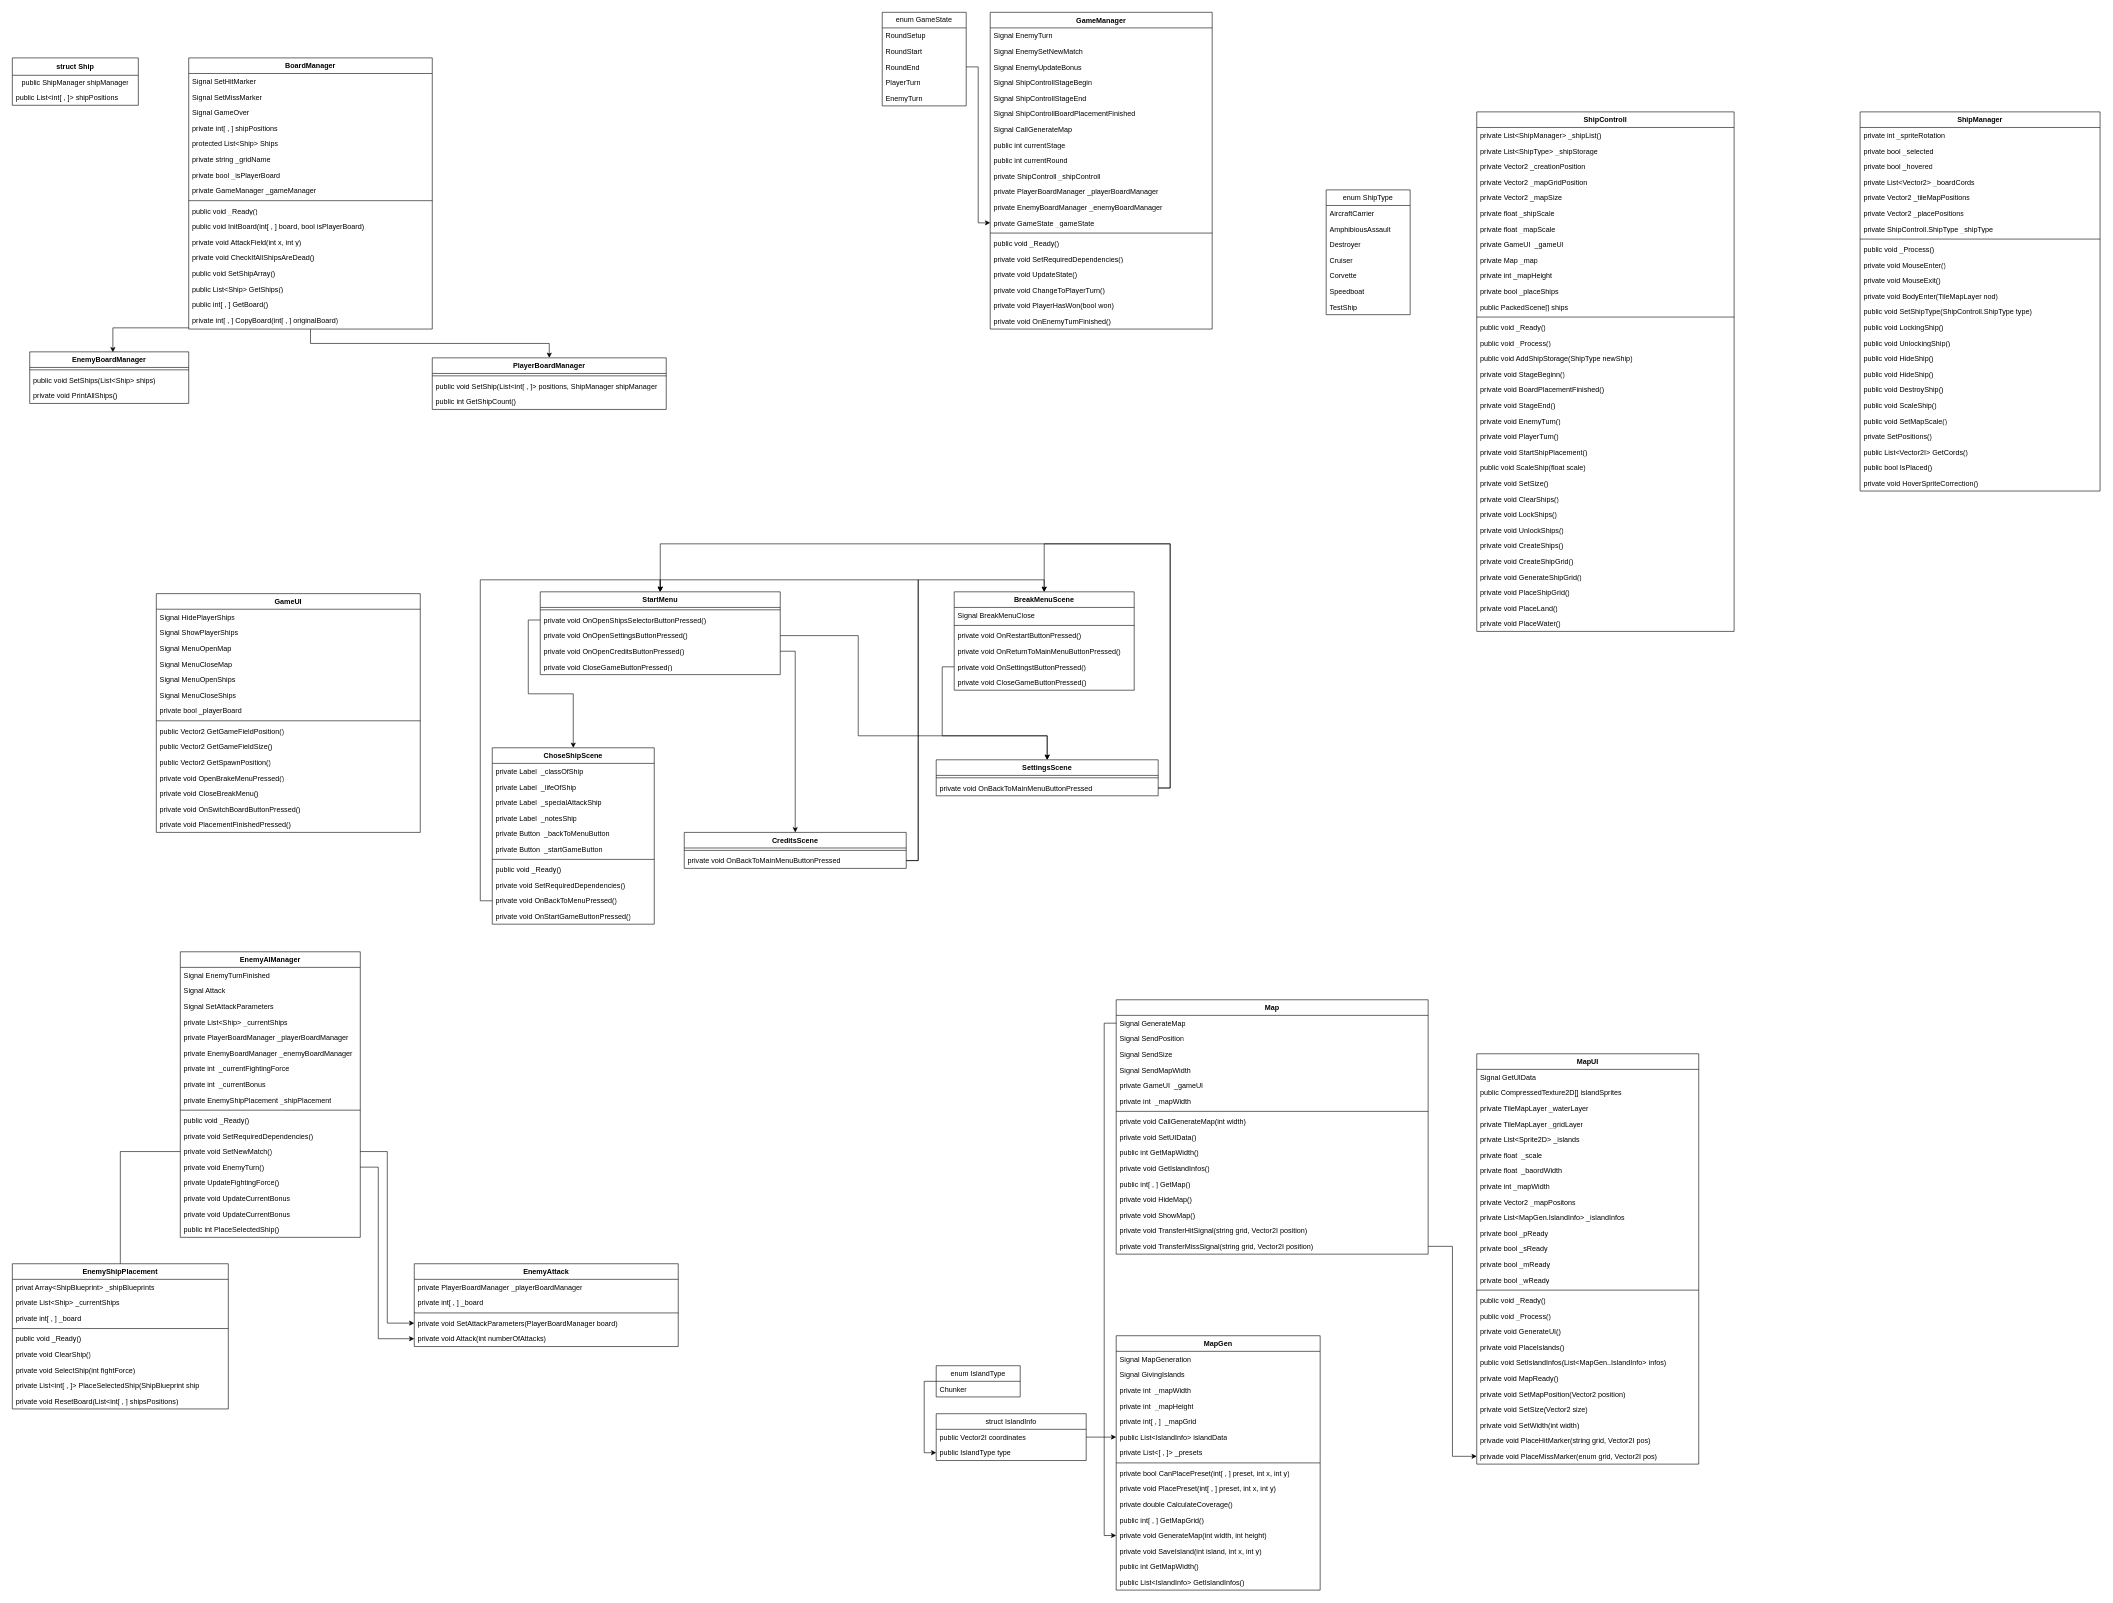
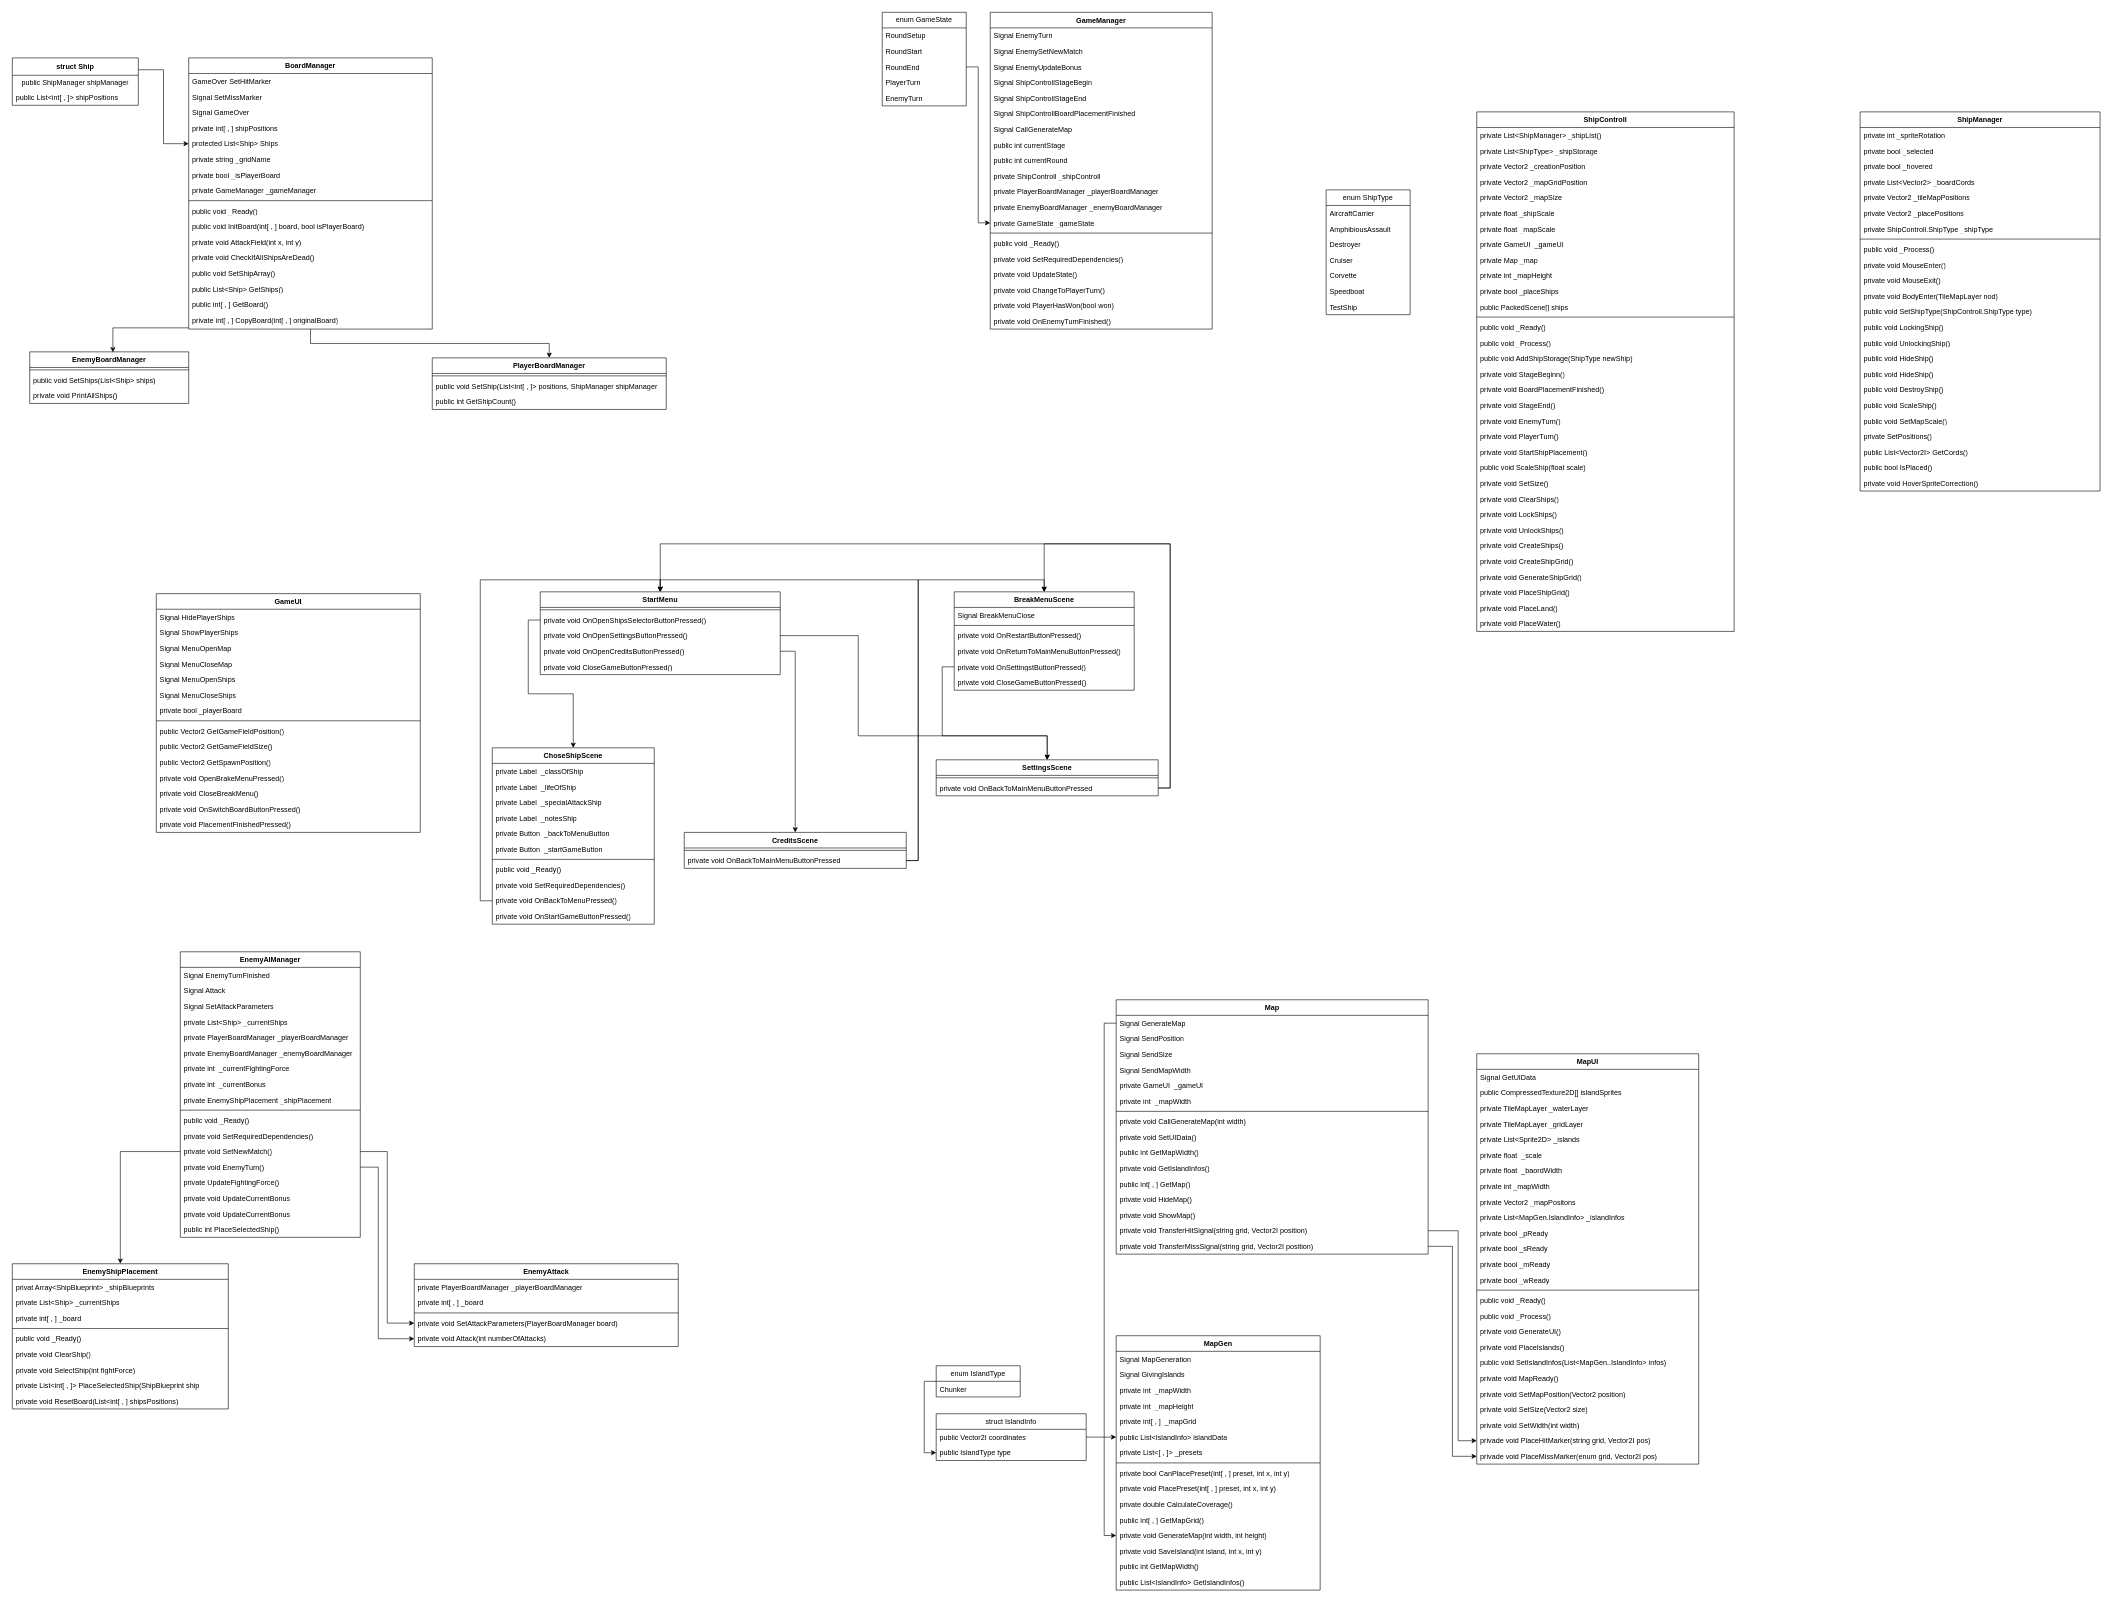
(227, 82) -> (233, 82)
none -> (164, 106)
(120, 1260) -> (120, 1258)
none -> (1458, 1440)
